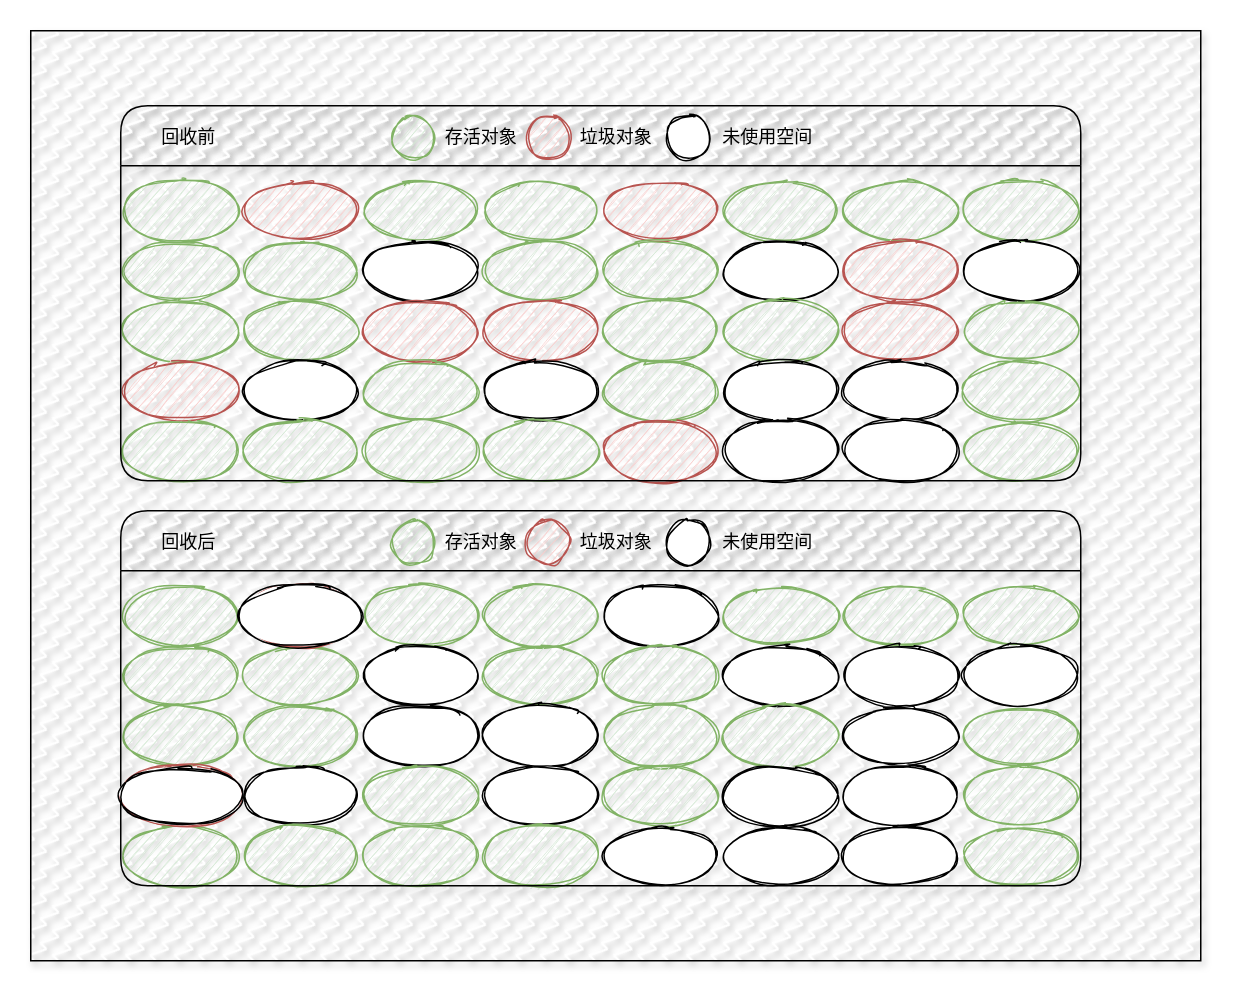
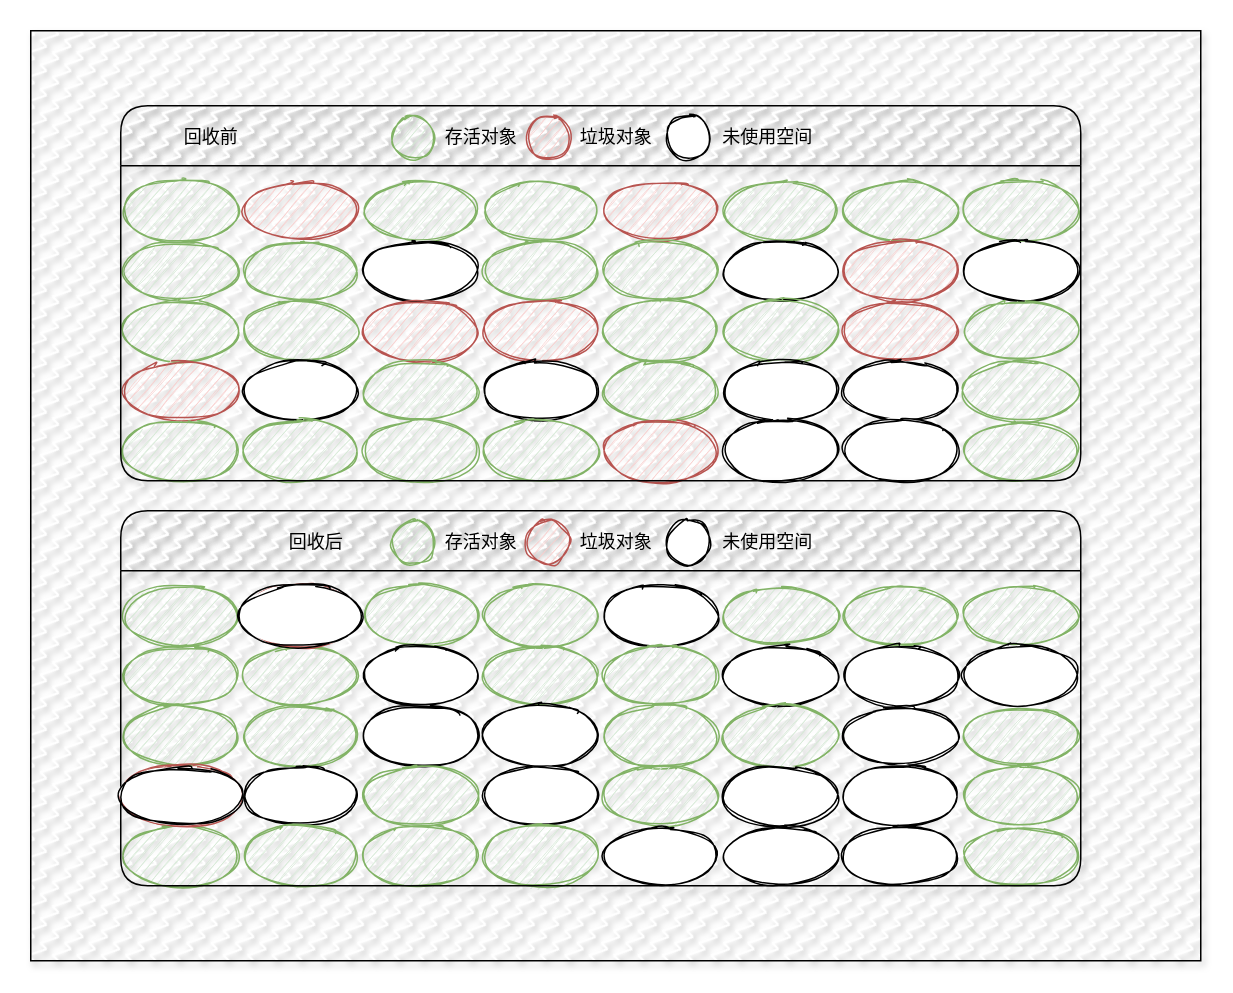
(188, 137) -> (211, 137)
(188, 542) -> (316, 542)
